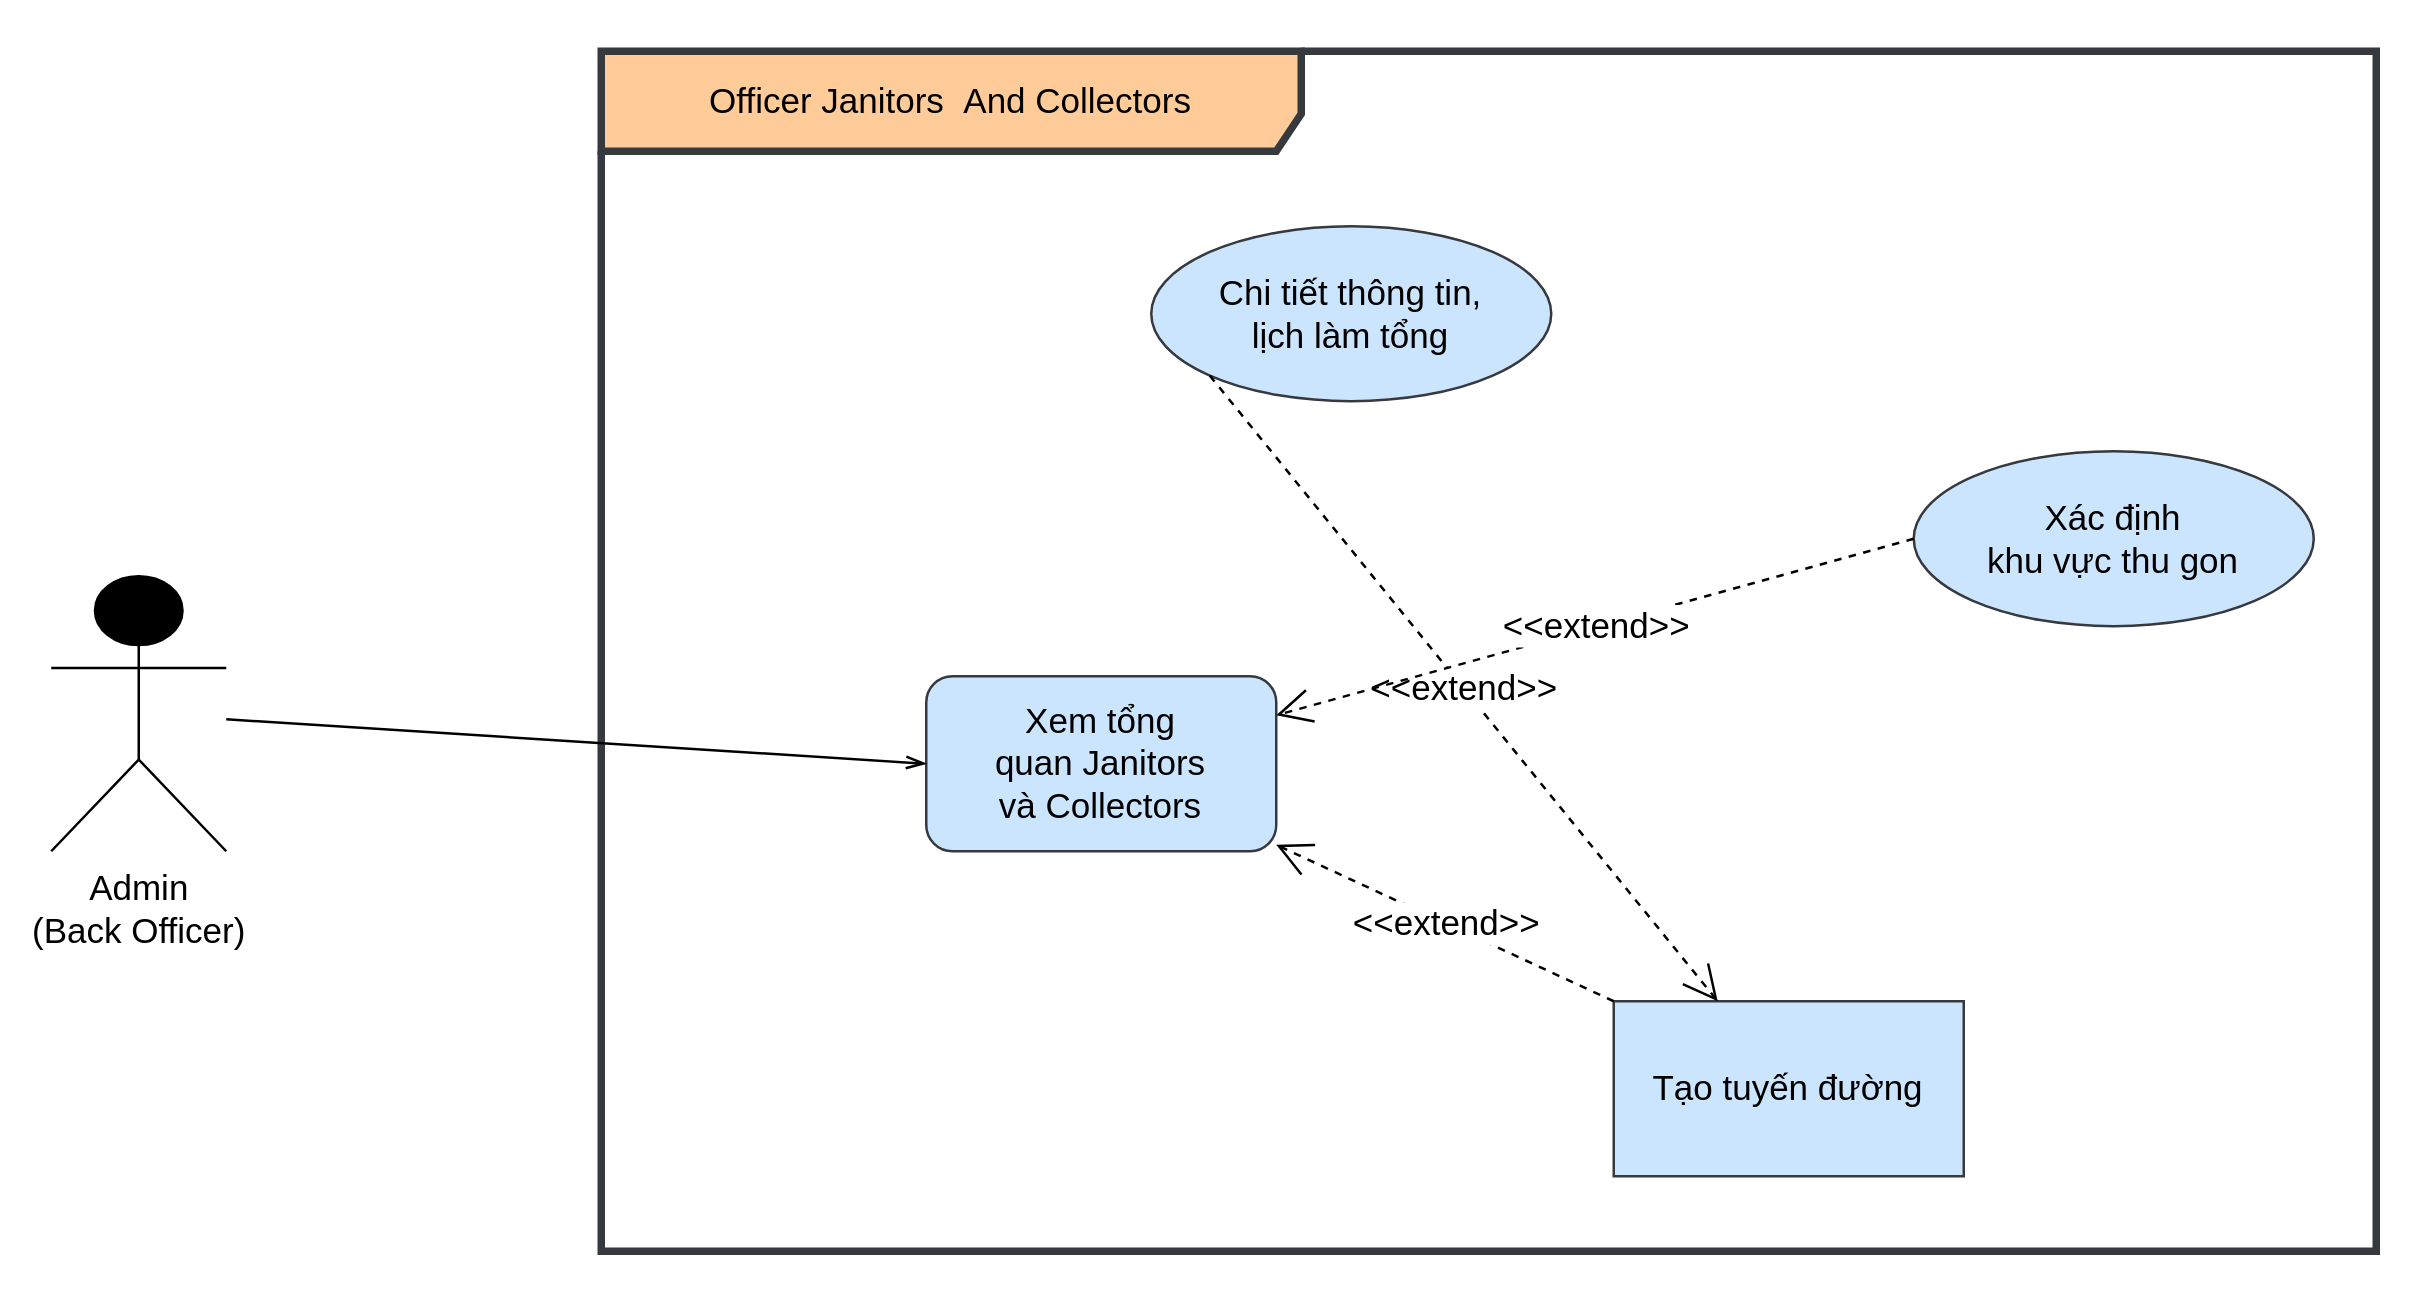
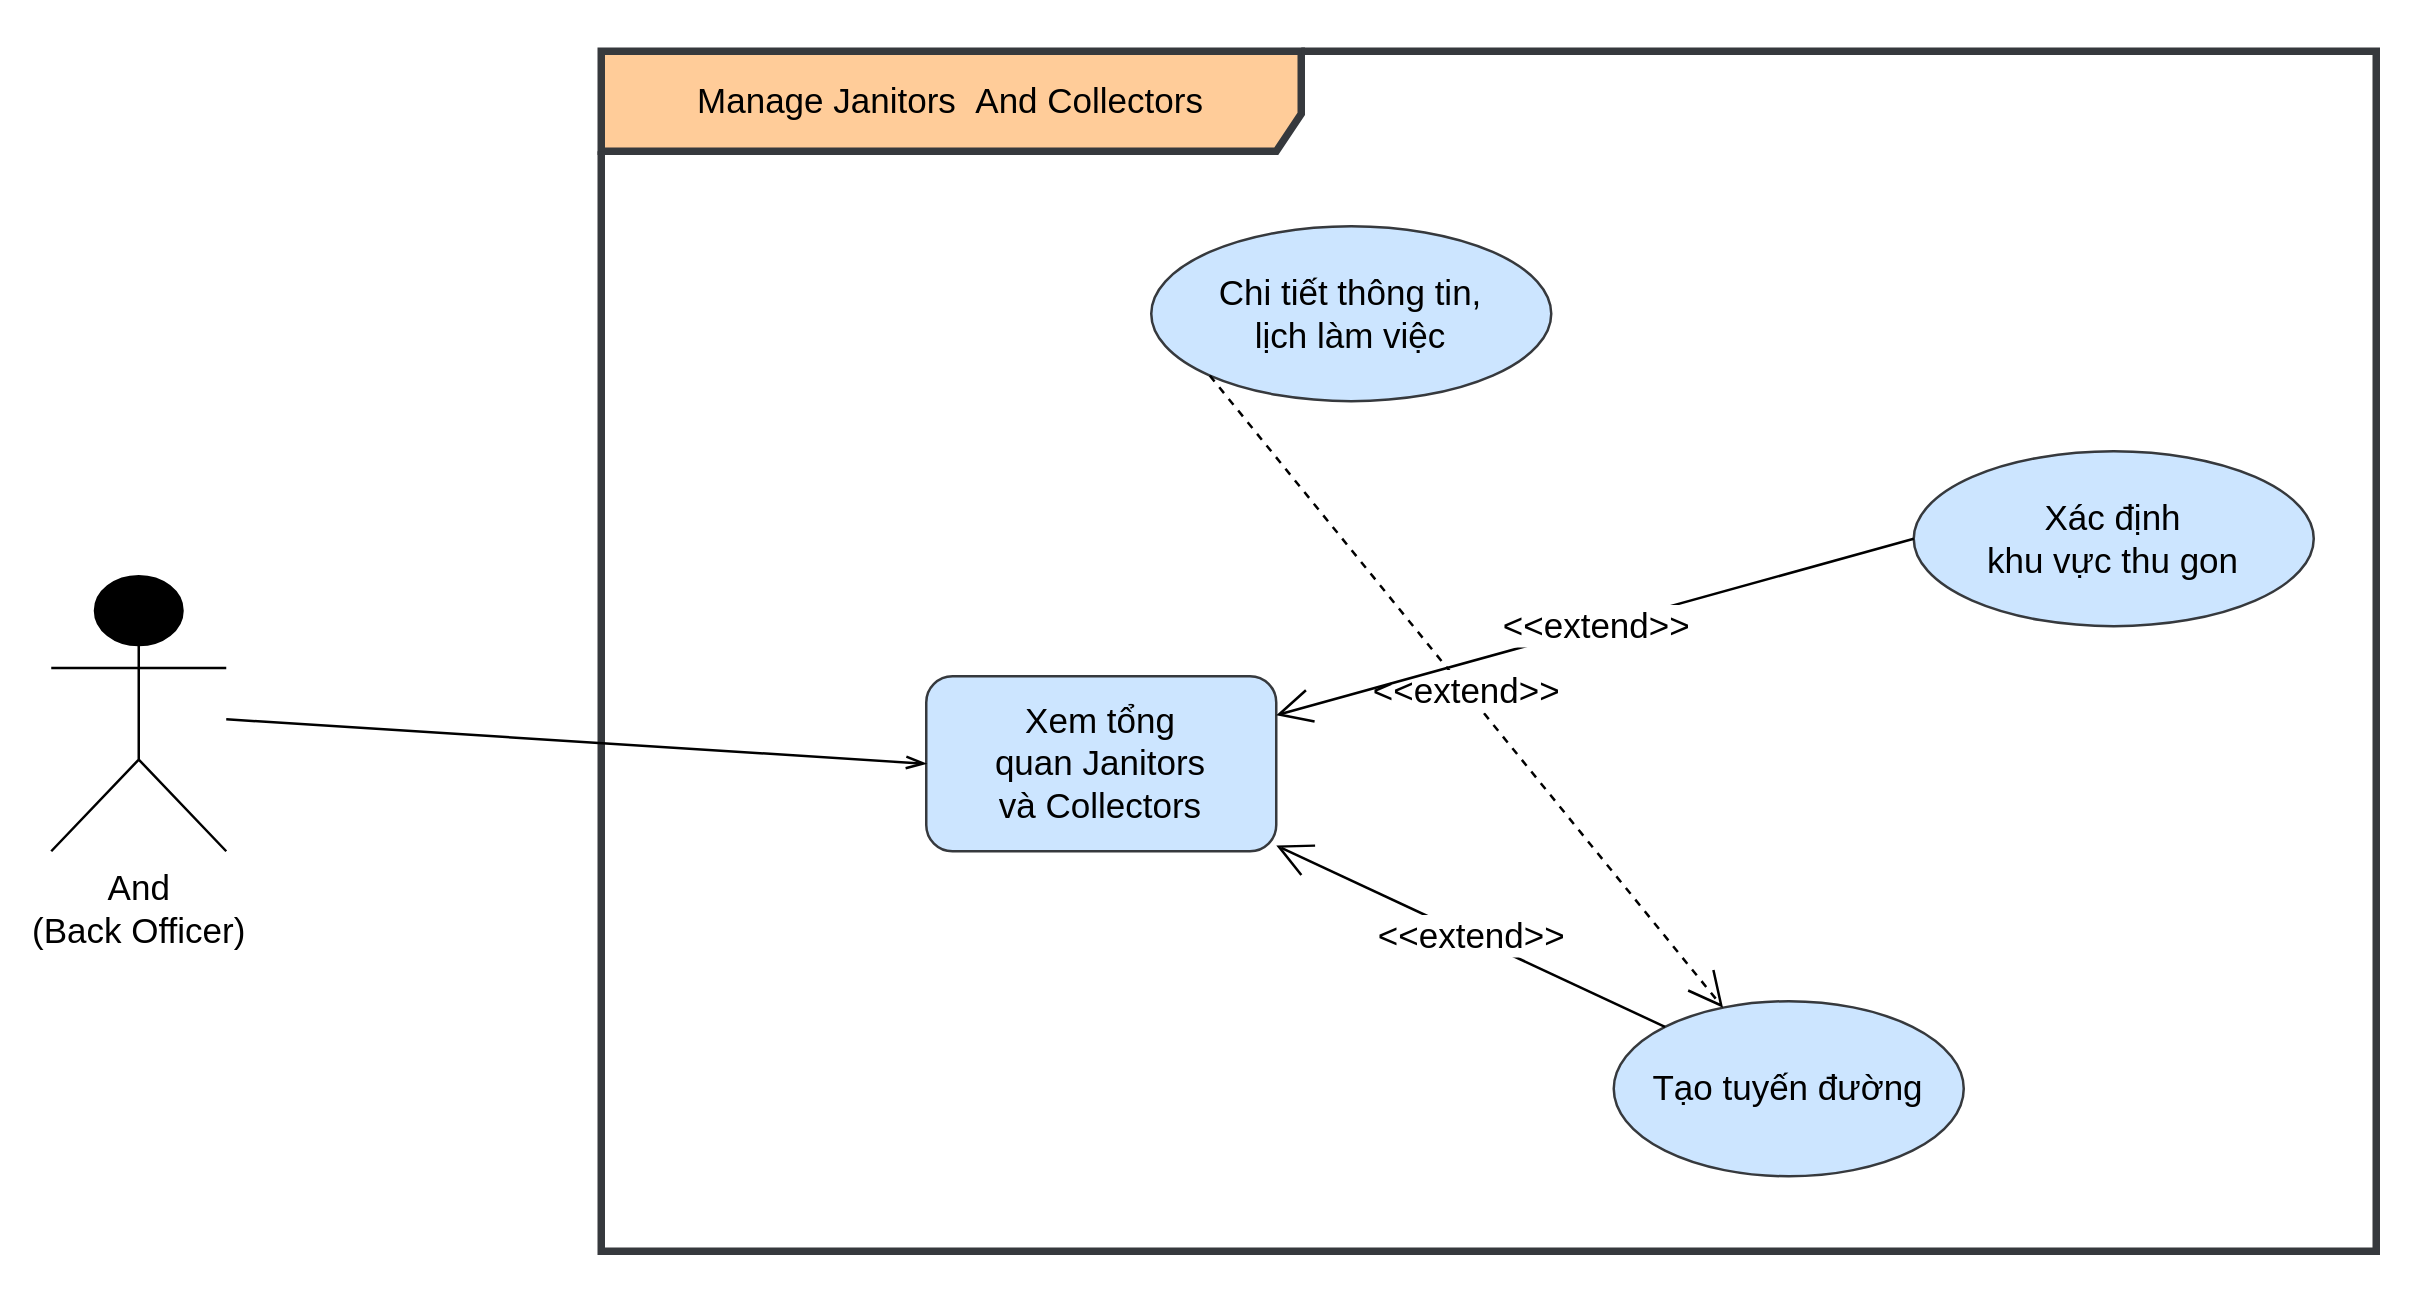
(951, 101) -> (951, 101)
(1351, 314) -> (1351, 314)
(1789, 573) -> (1789, 573)
(140, 905) -> (140, 905)
(1448, 925) -> (1474, 938)
(1789, 1089) -> (1789, 1089)
